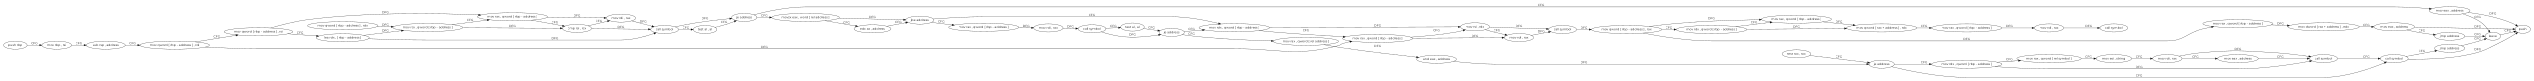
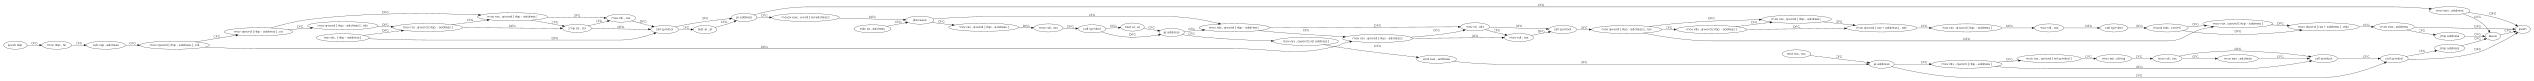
(920, 20) -> (920, 20)
(840, 23) -> none
none -> (2167, 28)
(302, 35) -> (299, 29)
